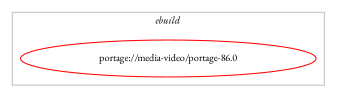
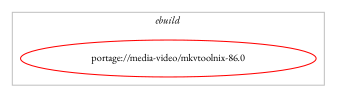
(168, 59) -> (168, 59)
